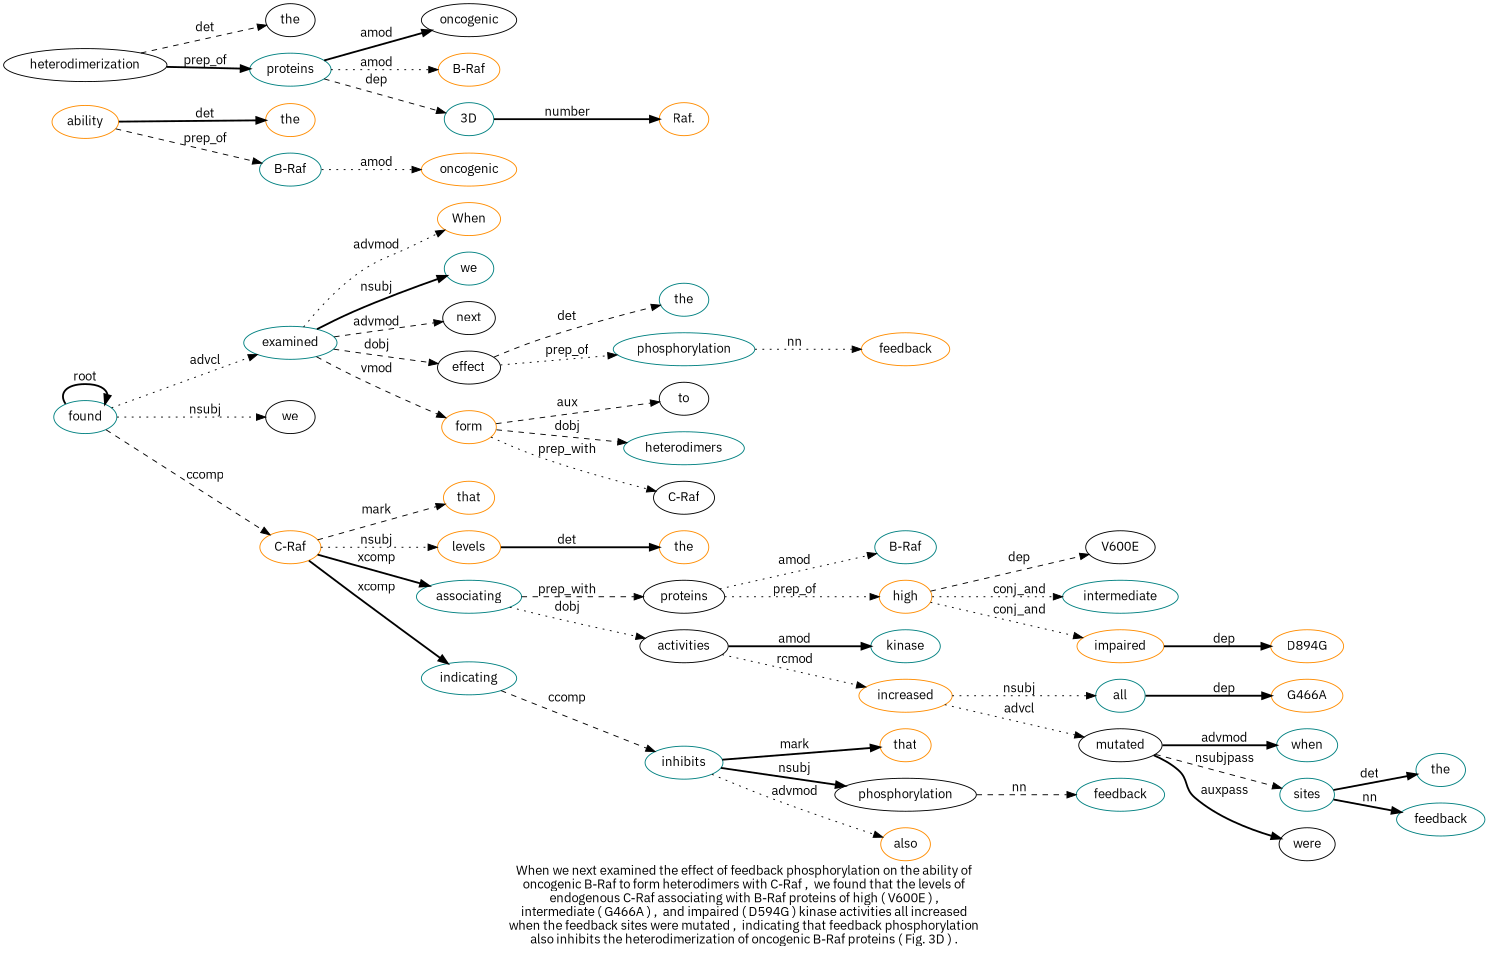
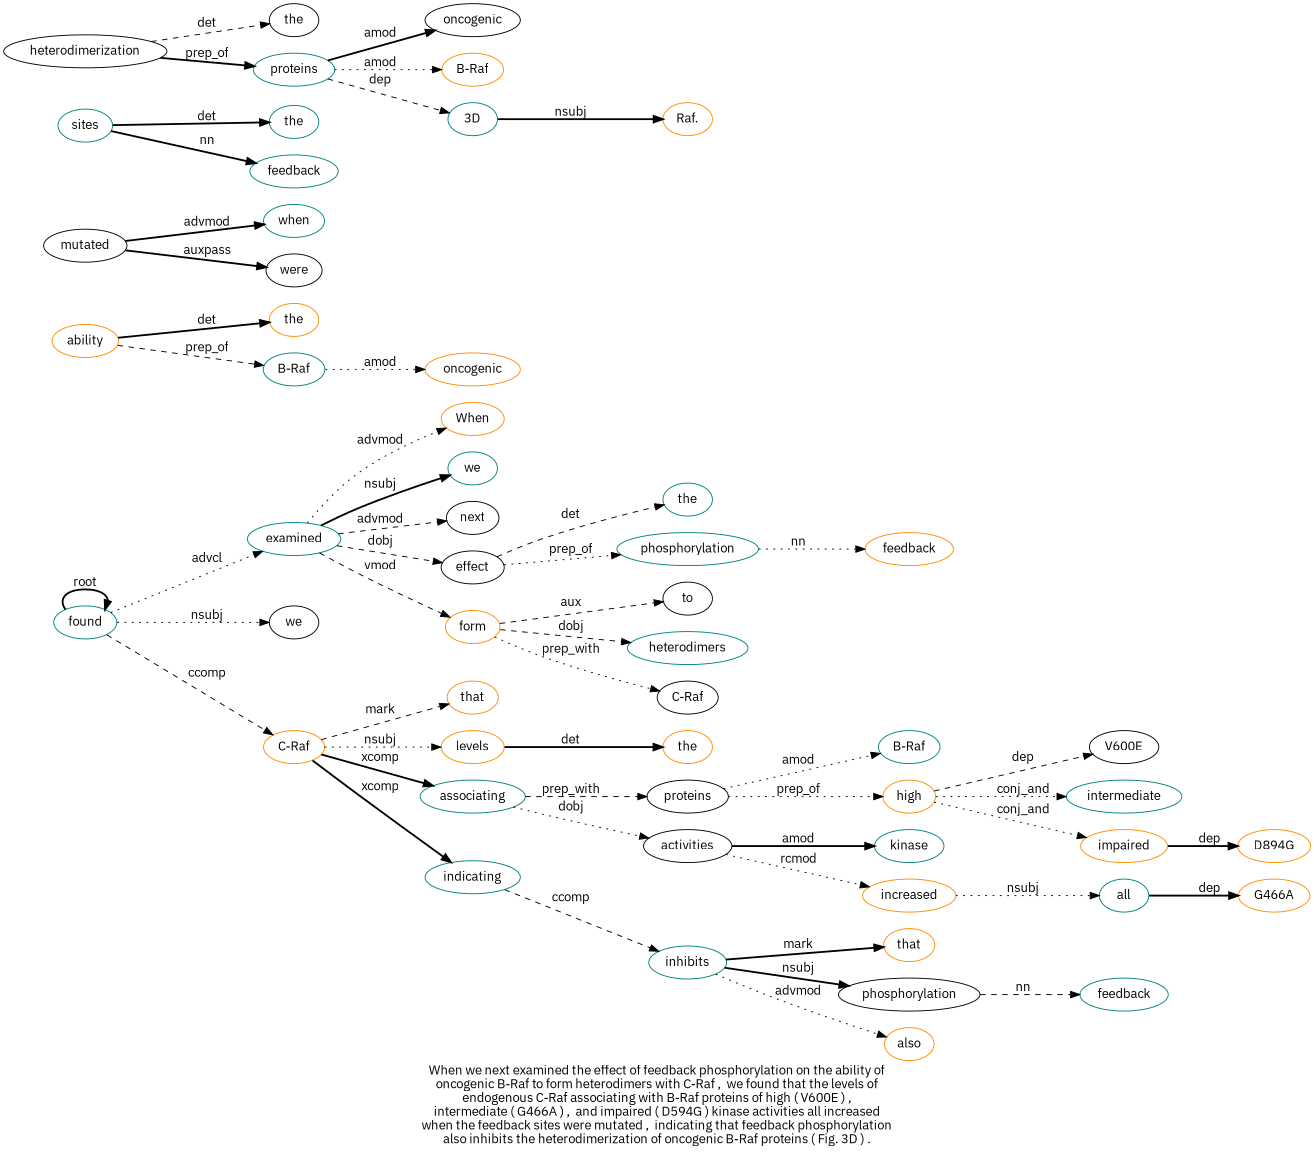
(567, 112) -> (571, 112)
(1010, 720) -> none
(1214, 770) -> none
